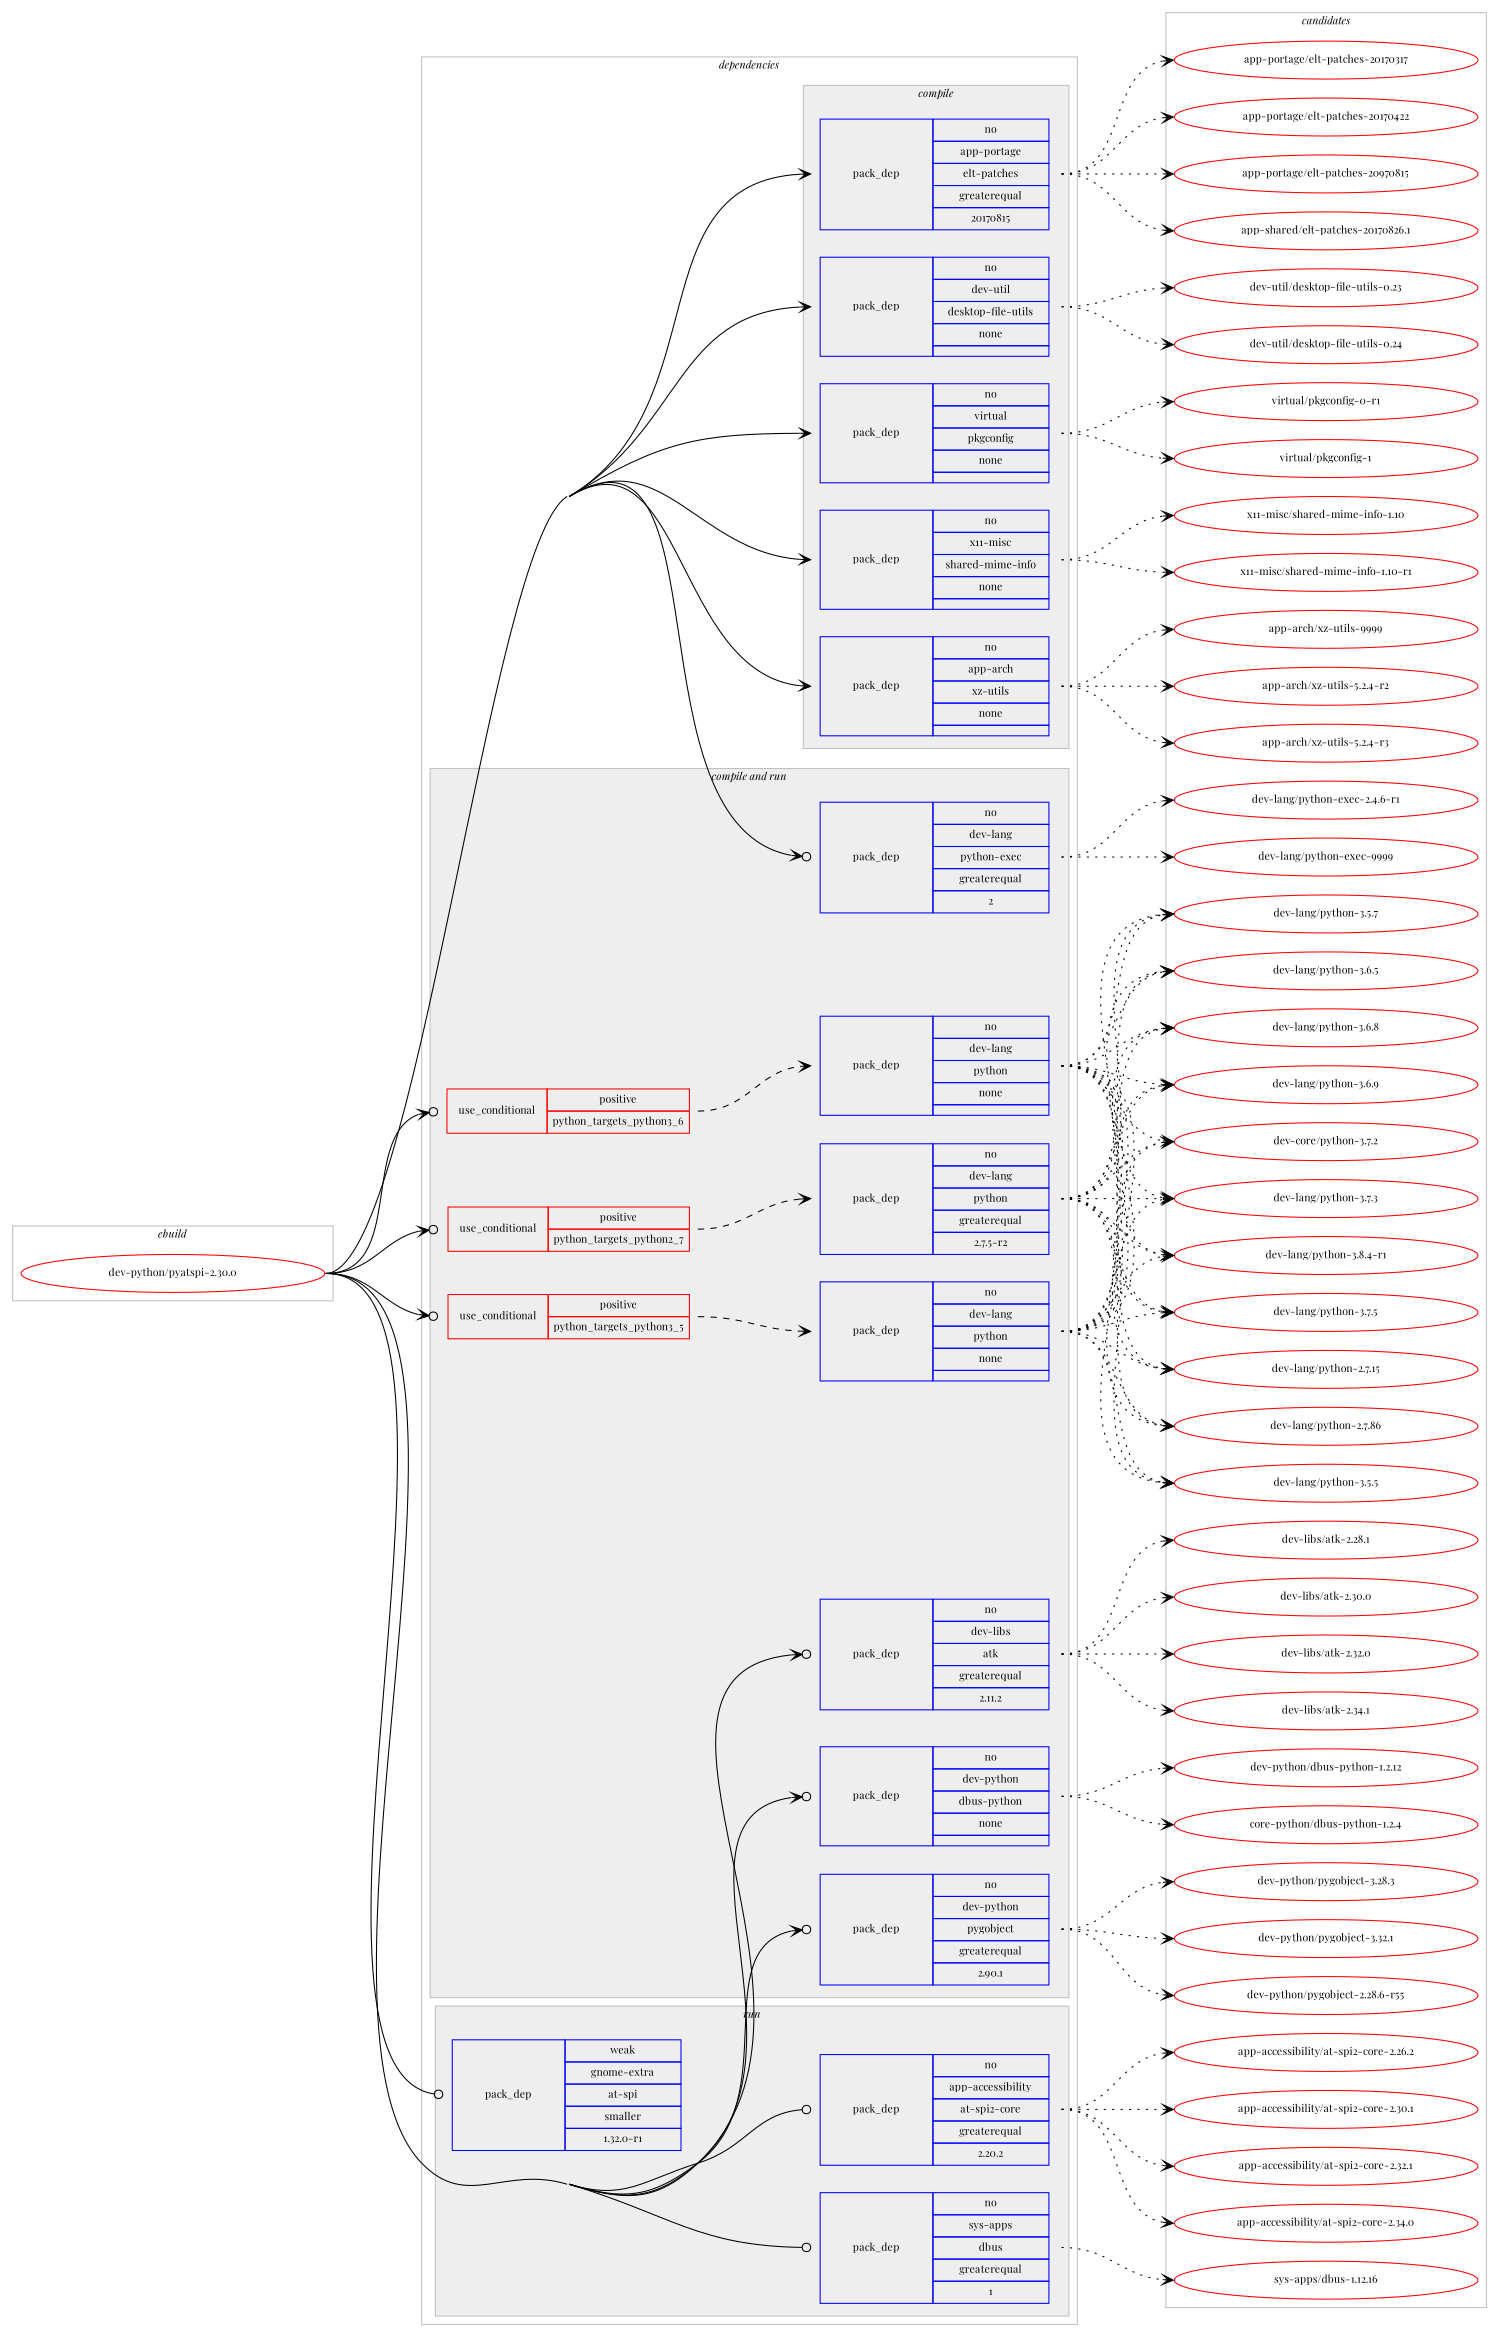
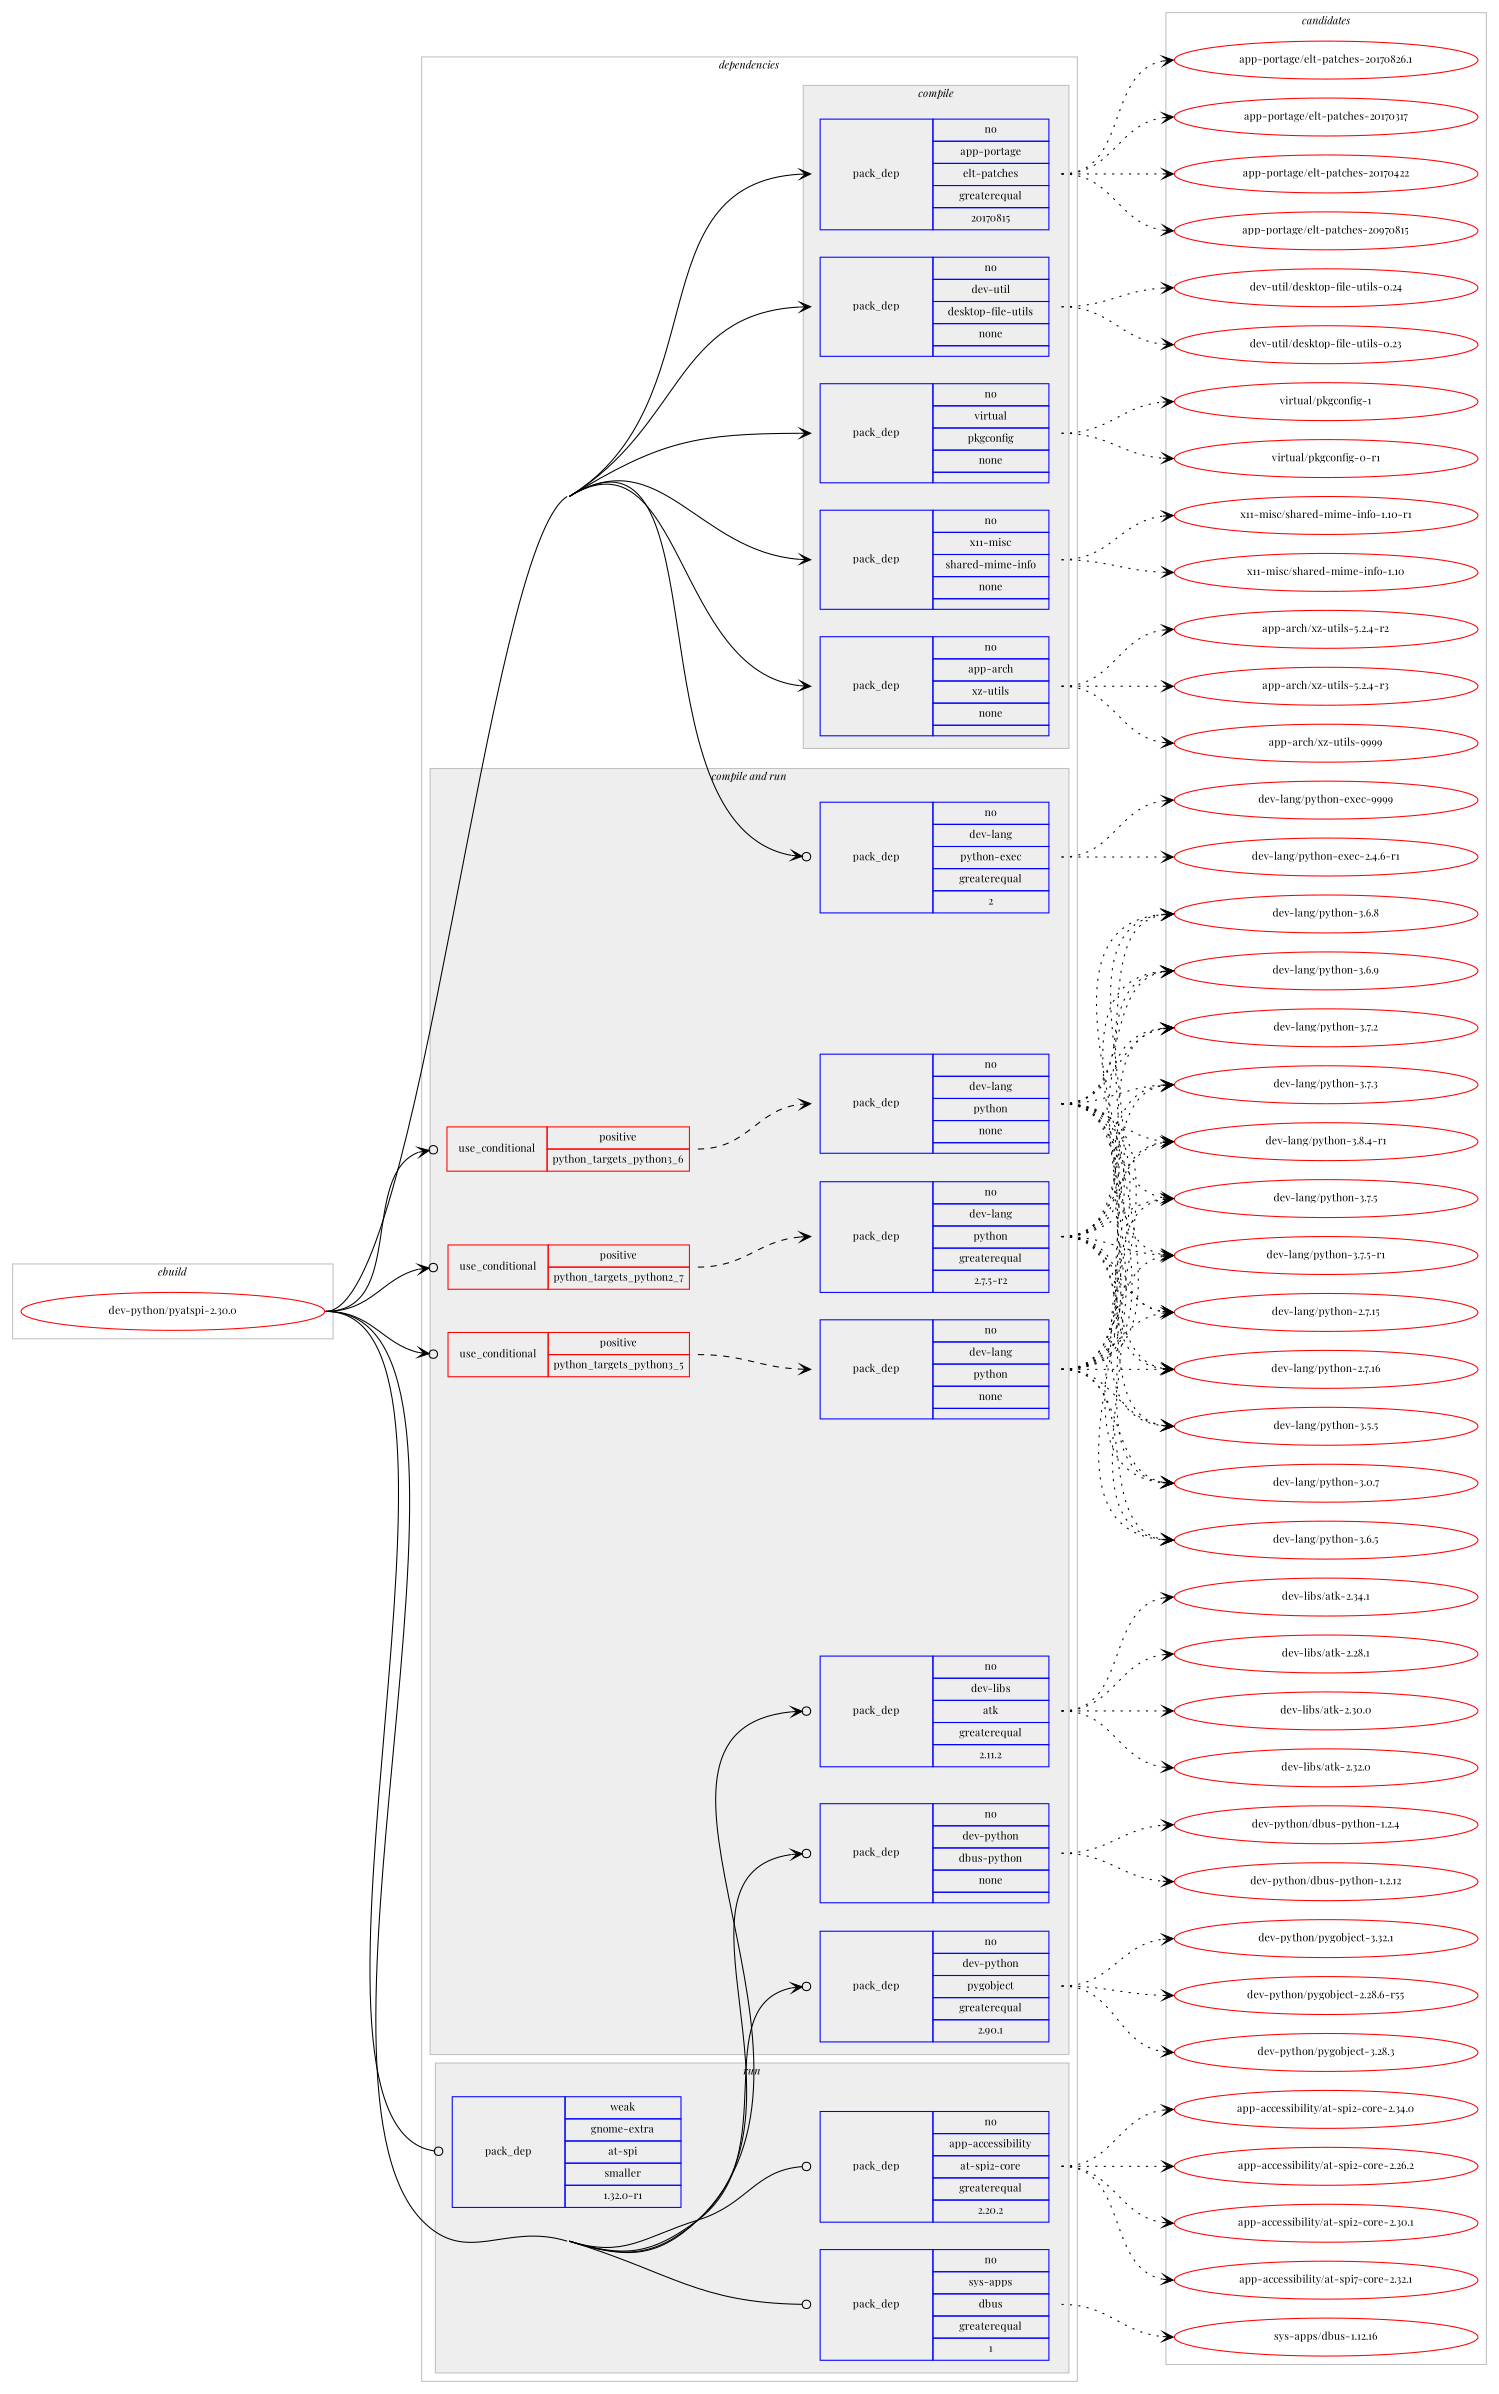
(1326, 231) -> (1326, 60)
(1326, 914) -> (1326, 1483)
(1326, 1142) -> (1326, 1028)
none -> (1326, 1256)
(1326, 1426) -> (1326, 1369)
(1326, 1825) -> (1326, 1825)
(1326, 2166) -> (1326, 2280)
